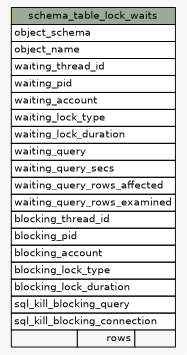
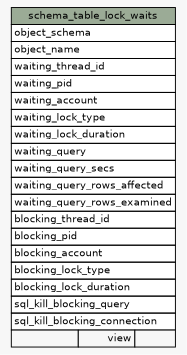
(119, 338) -> (120, 338)
